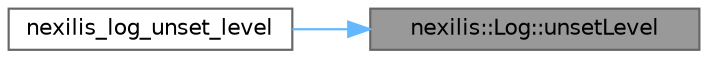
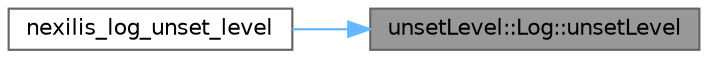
(535, 29) -> (535, 29)
